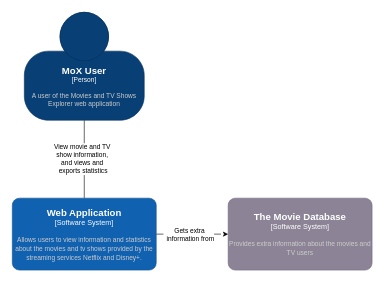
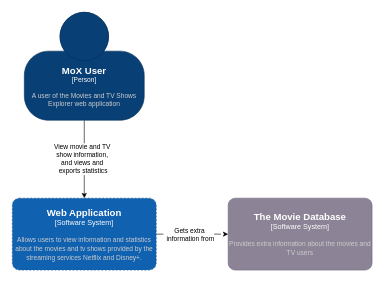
(84, 194) -> (84, 192)
(84, 234) -> (84, 234)
